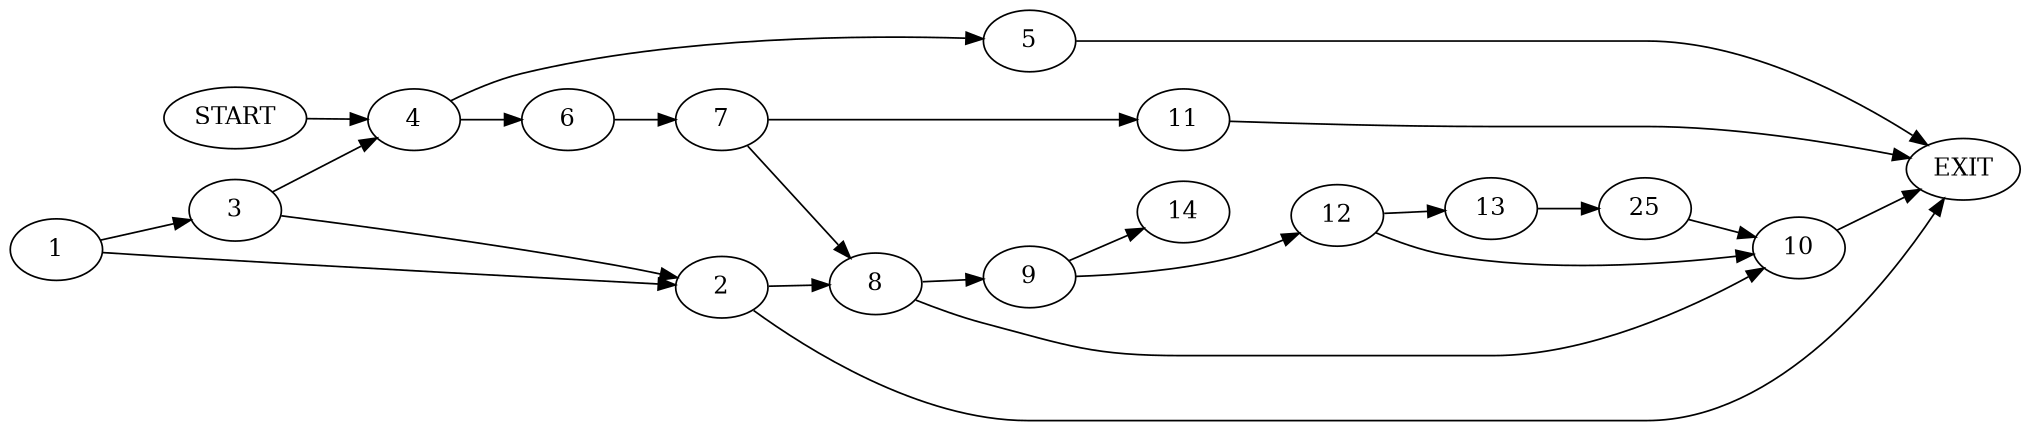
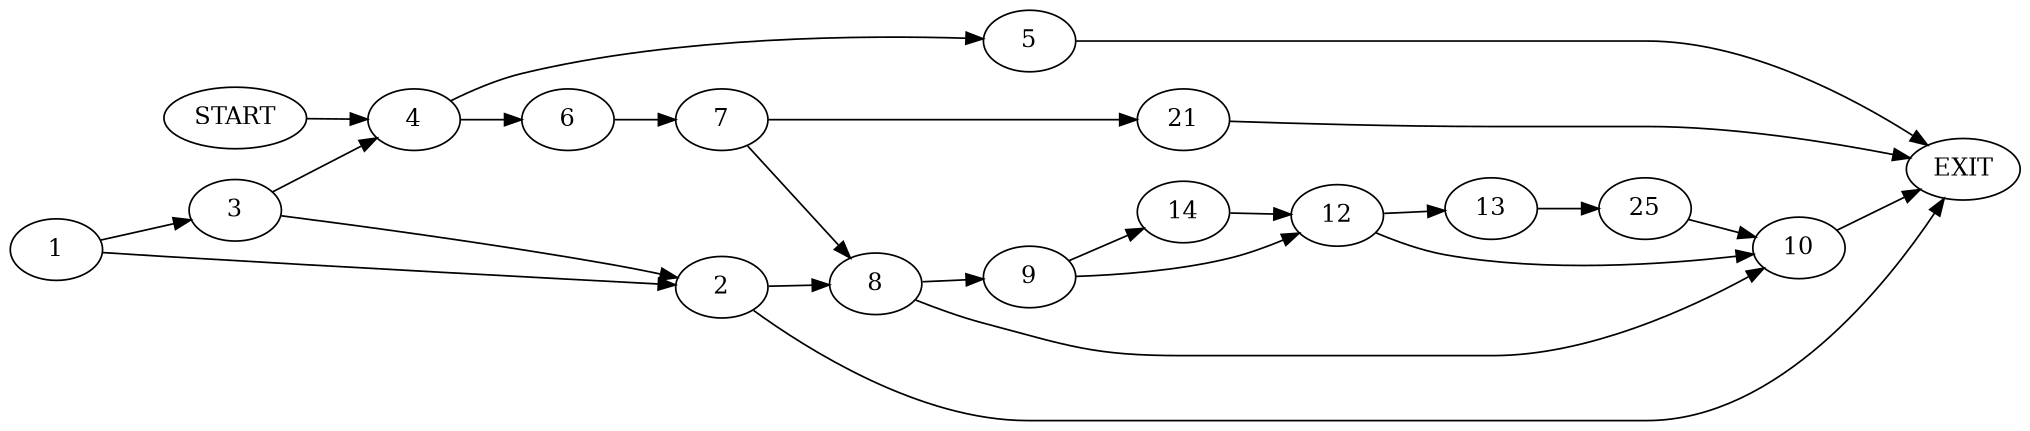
(1183, 120) -> (1183, 120)
none -> (1252, 214)
